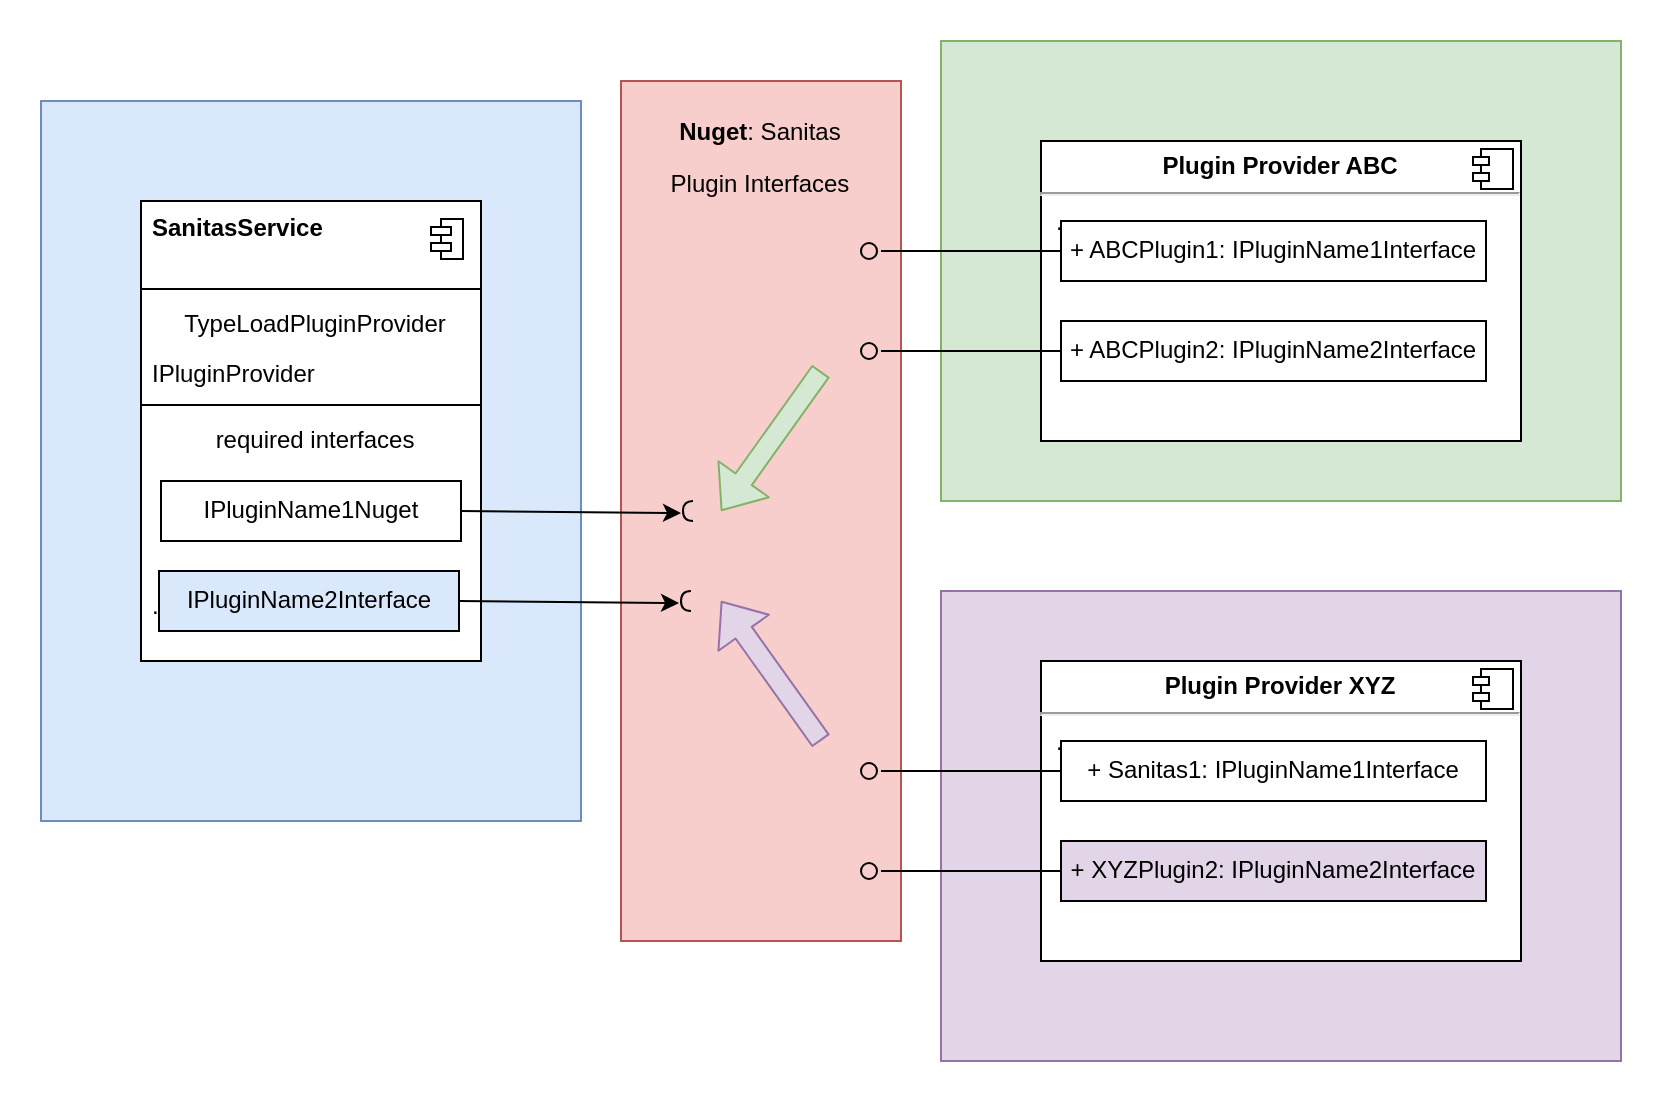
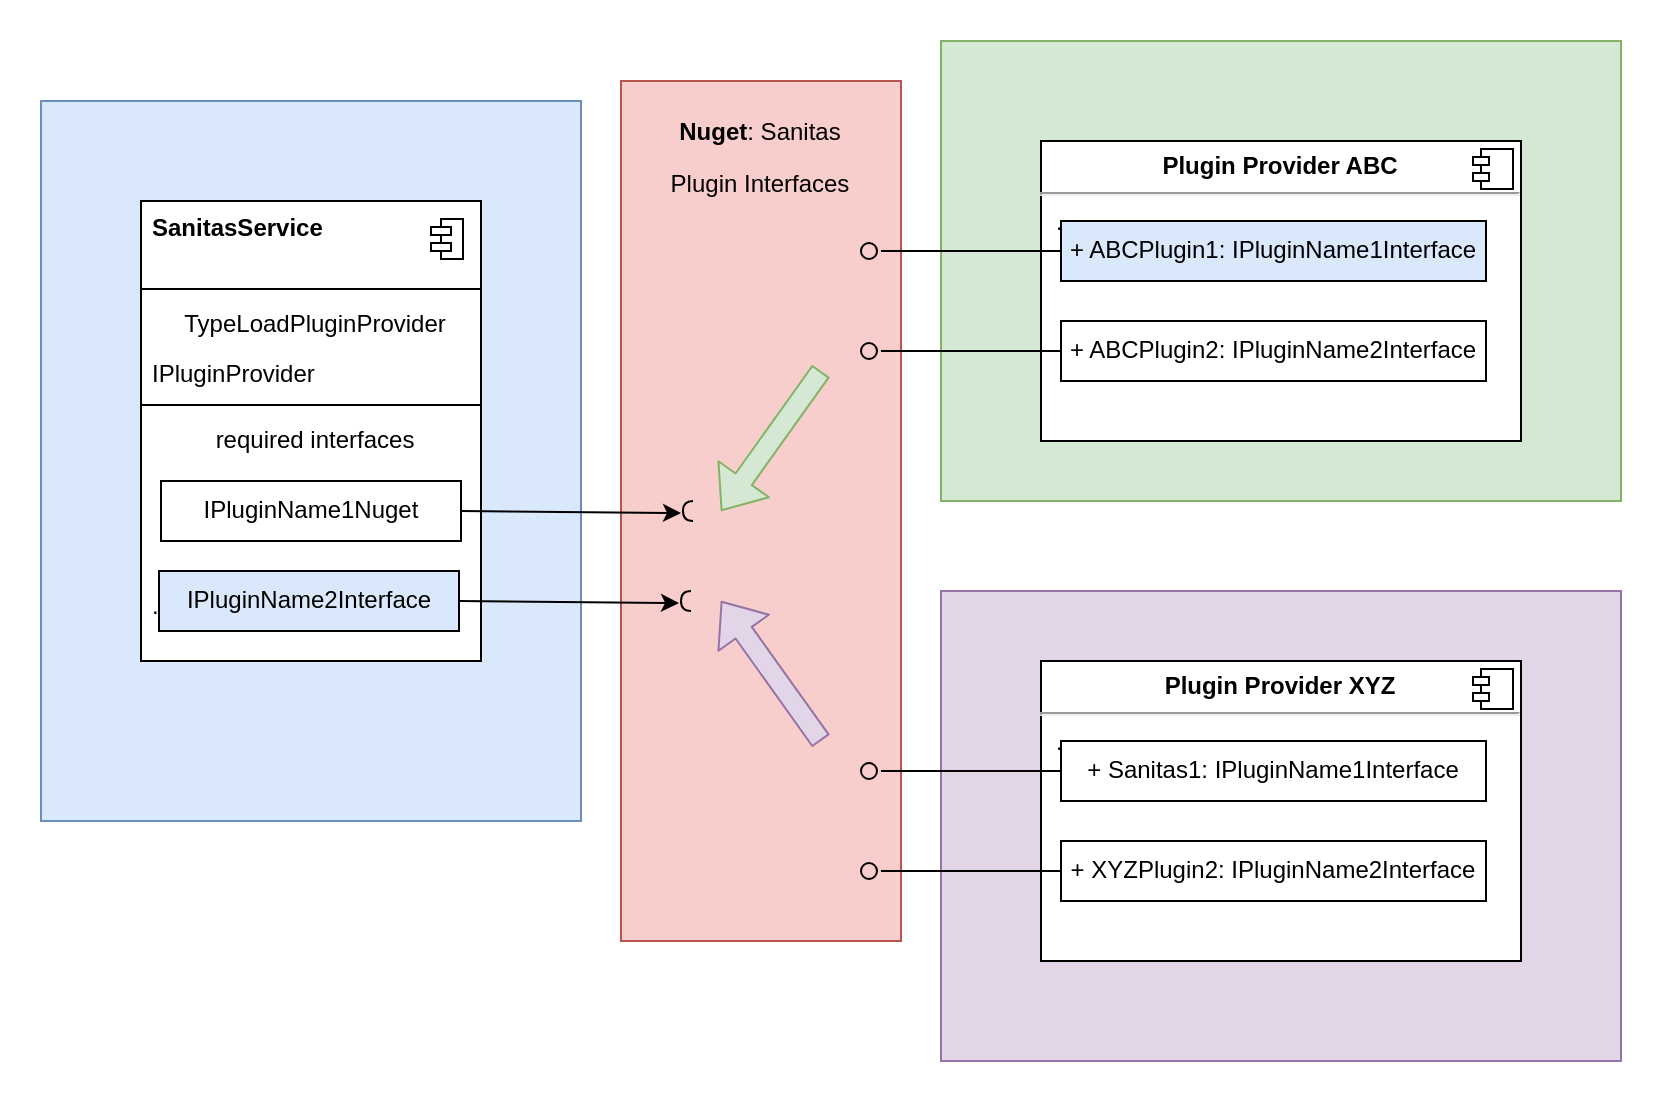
(1274, 251) -> (1274, 251)
(1274, 871) -> (1274, 871)
